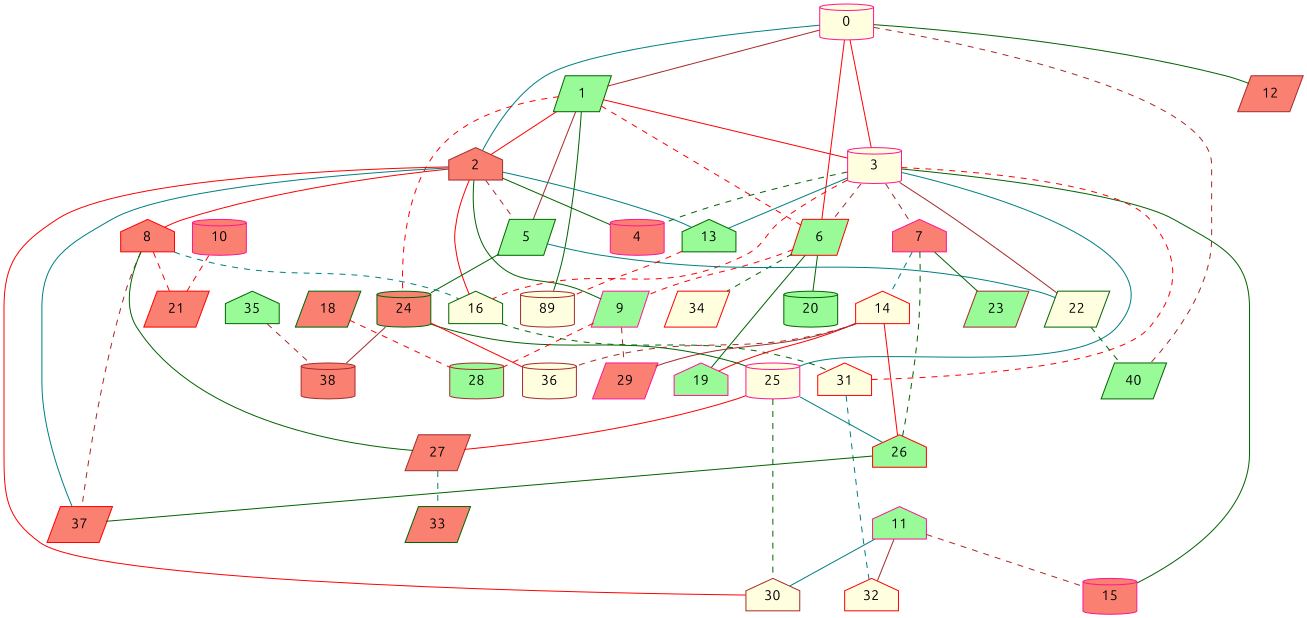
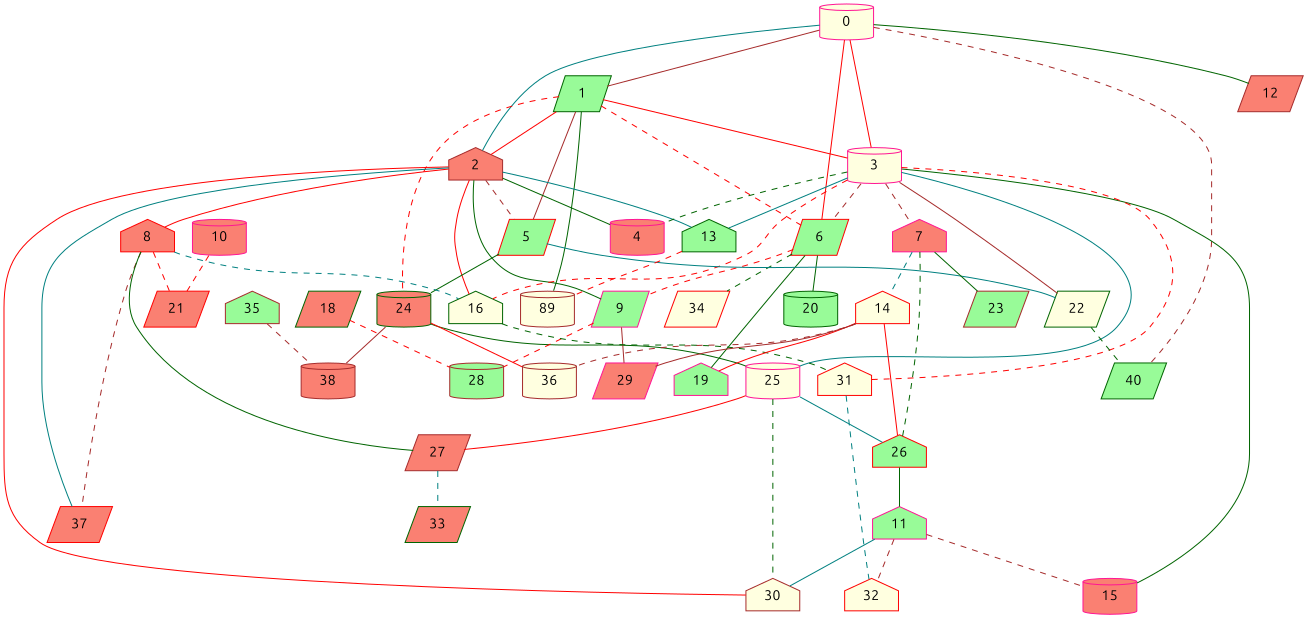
(527, 237) -> (527, 237)
(252, 309) -> (252, 309)
(622, 338) -> (622, 338)
(489, 489) -> (899, 487)
(886, 560) -> (886, 560)
